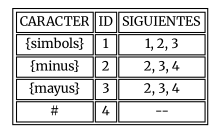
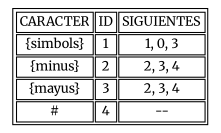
(162, 44) -> (162, 44)
